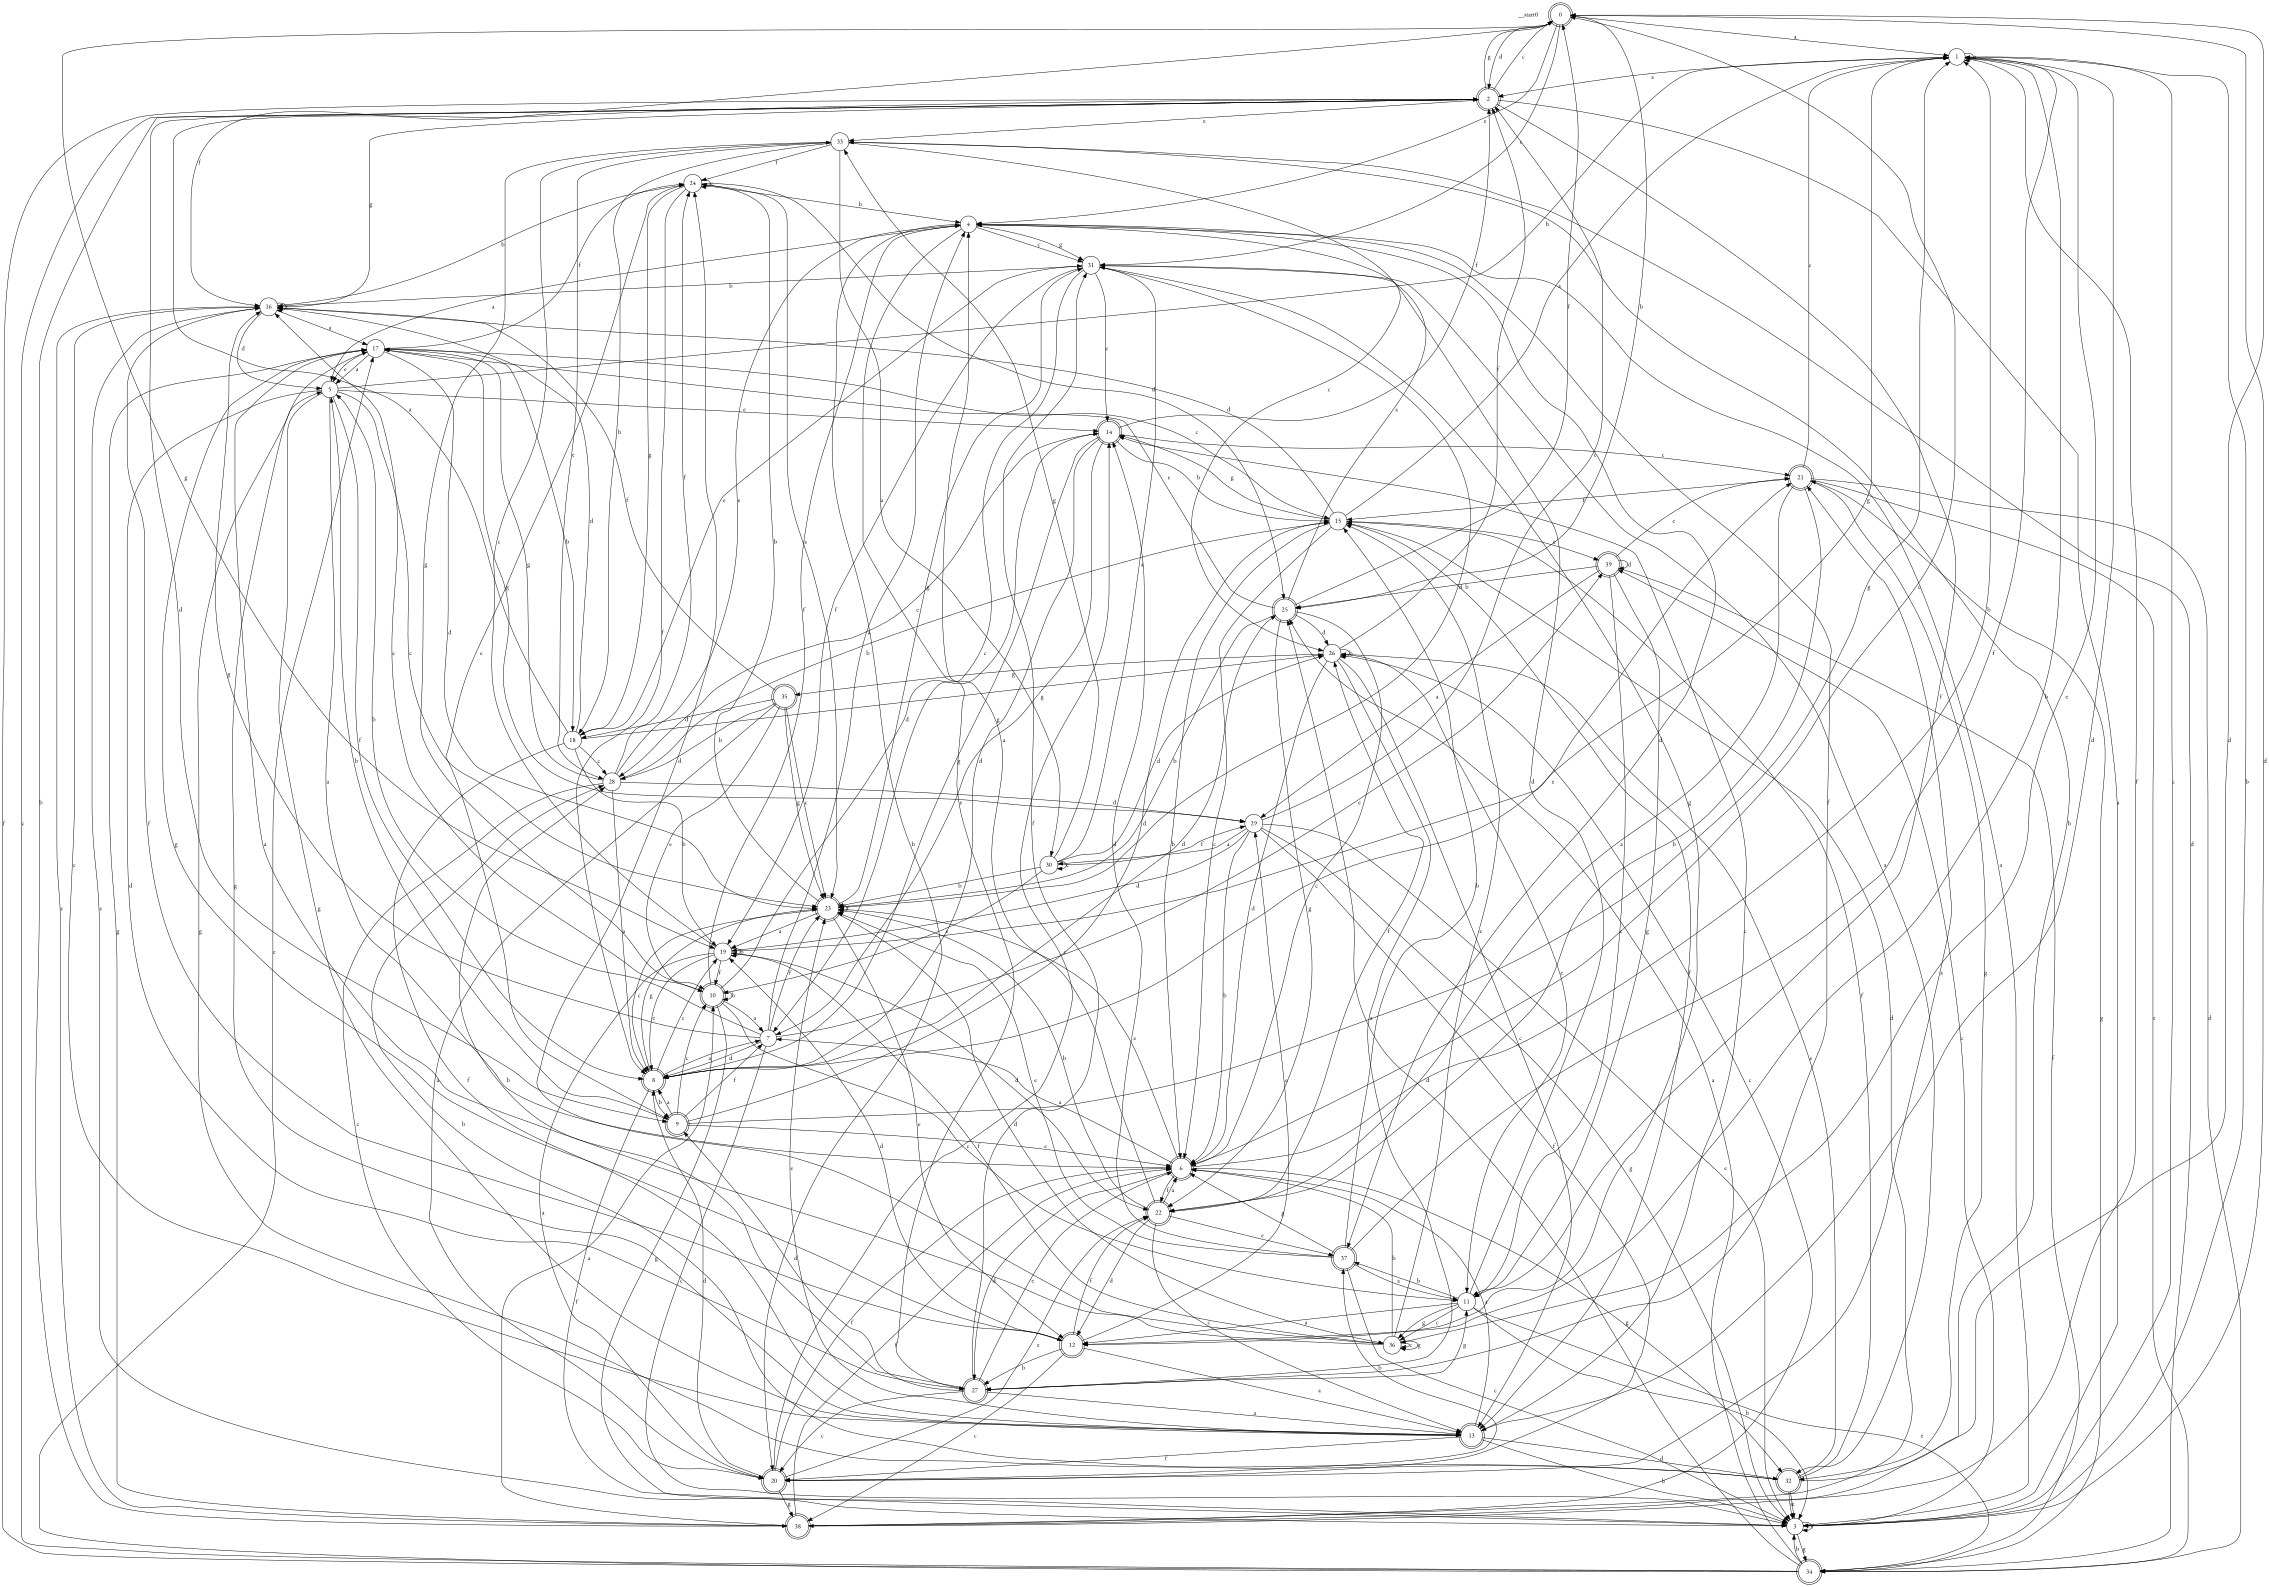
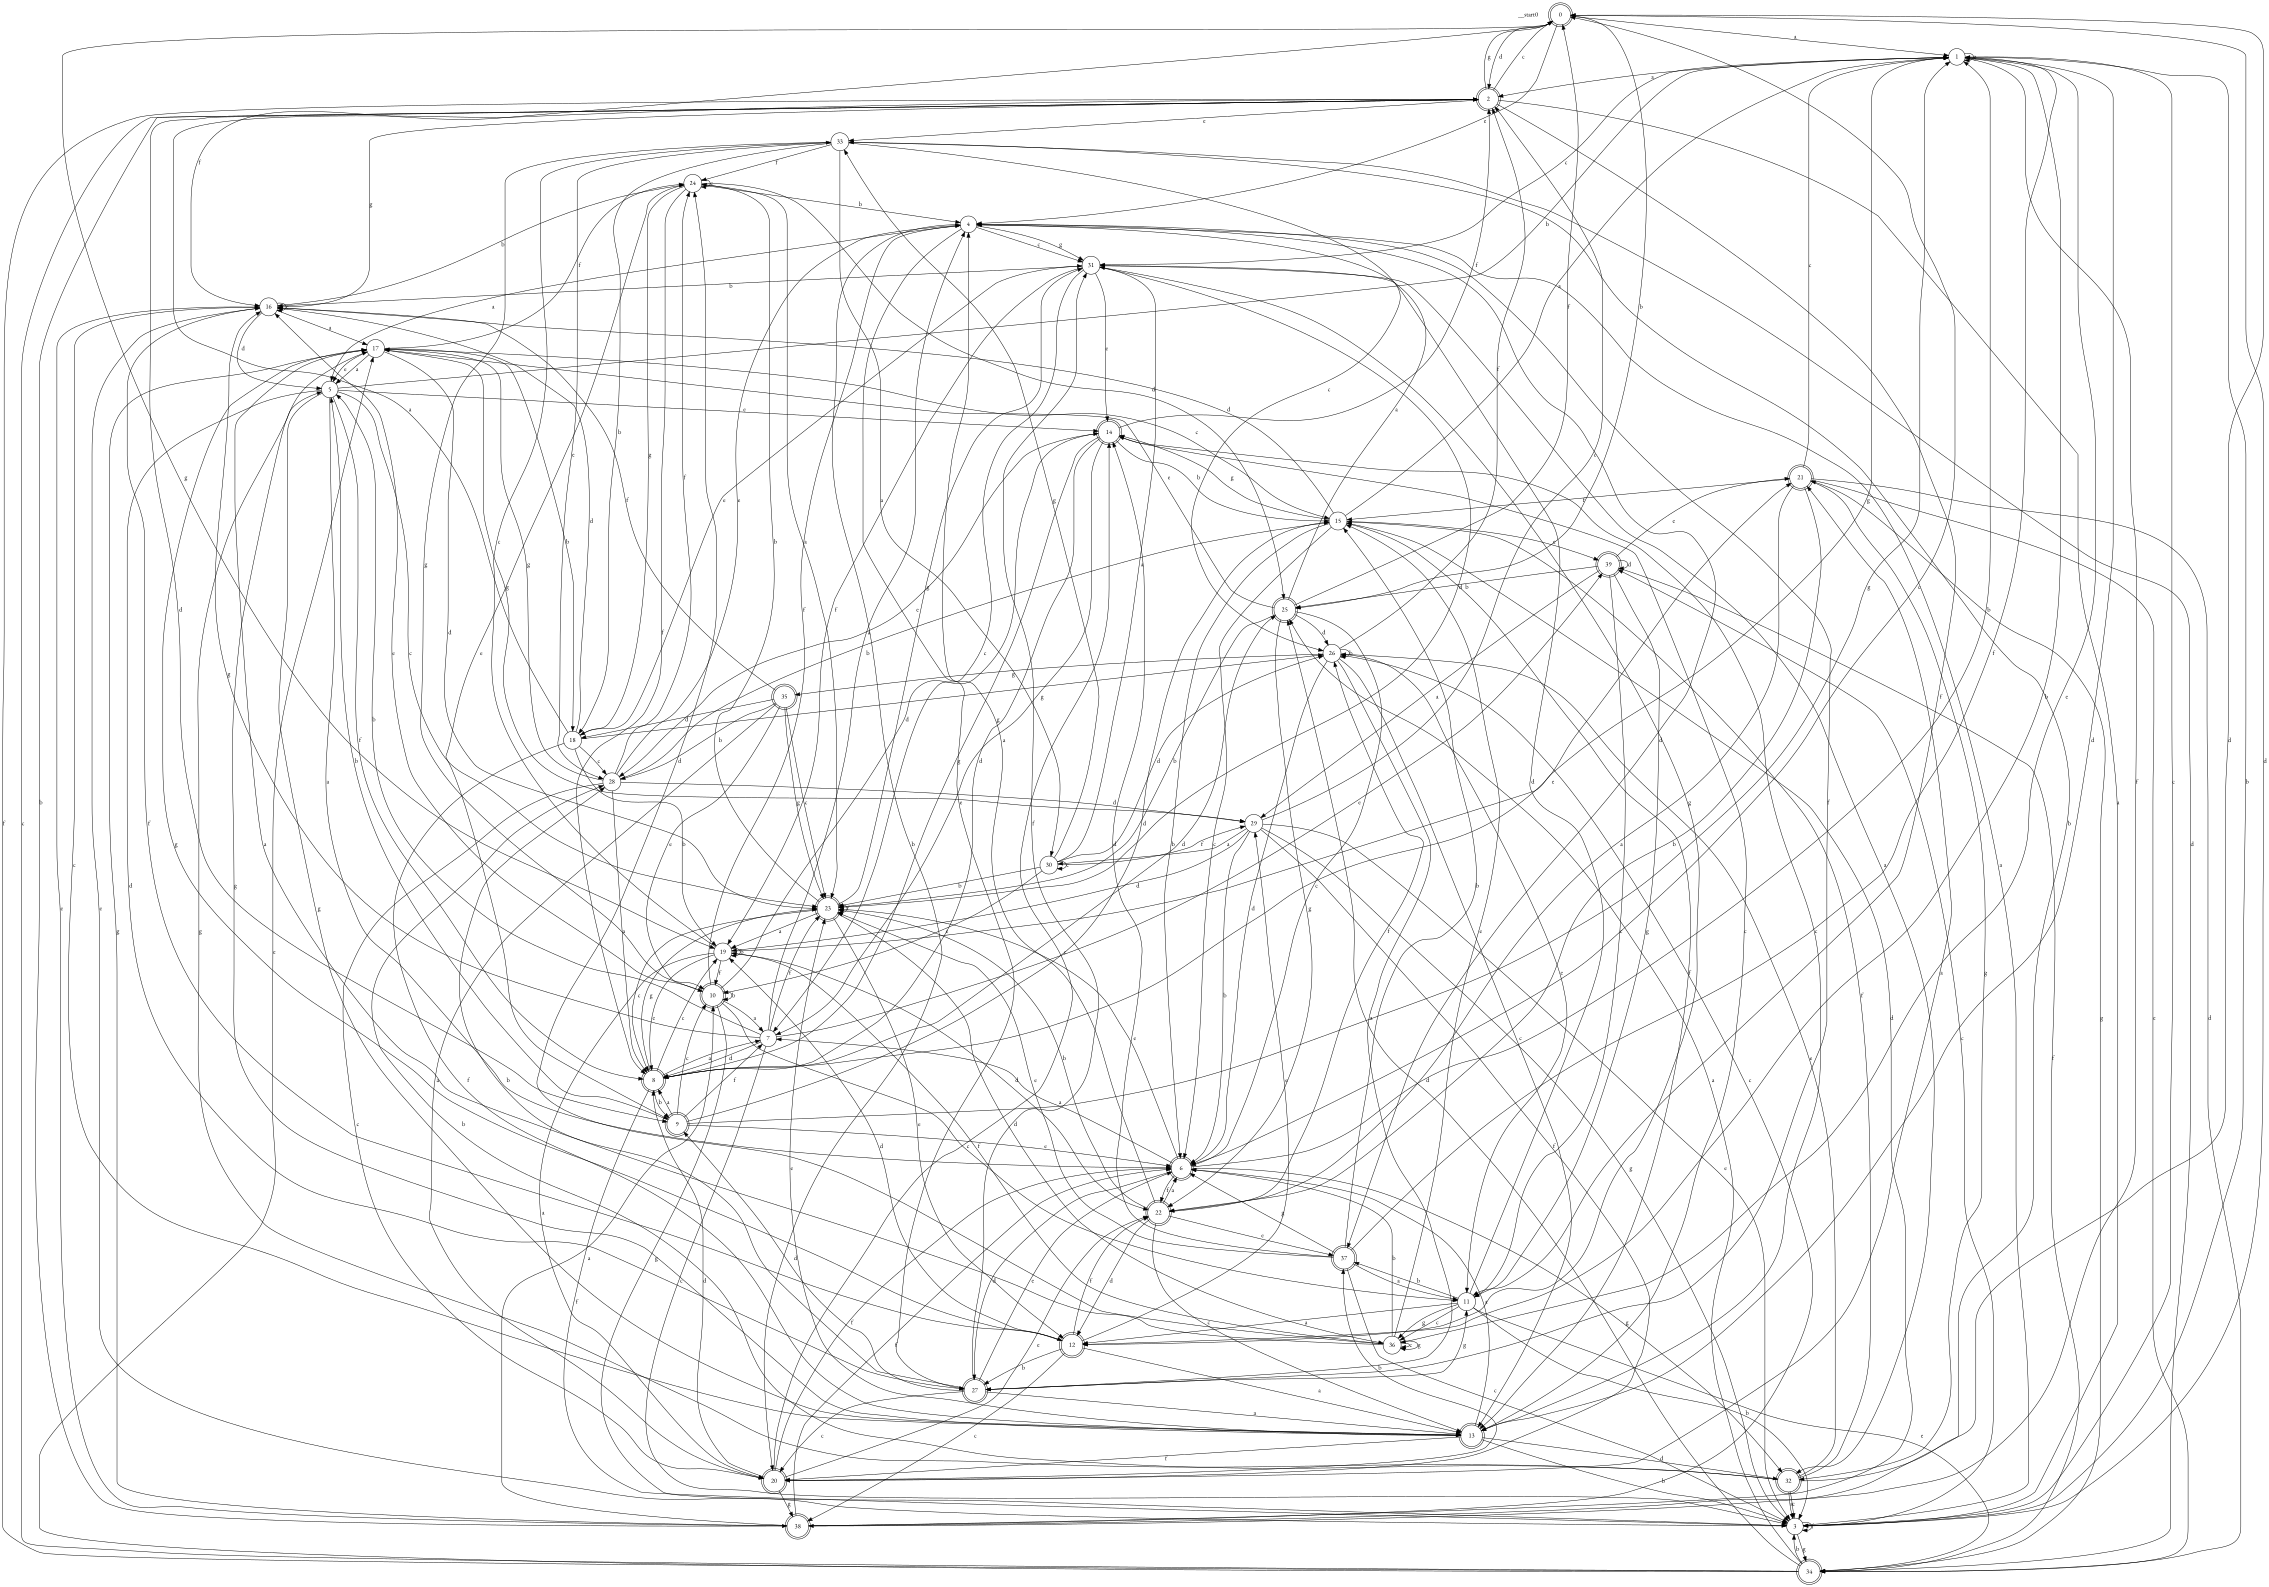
(1382, 220) -> (1537, 180)
(1453, 447) -> (1780, 828)
